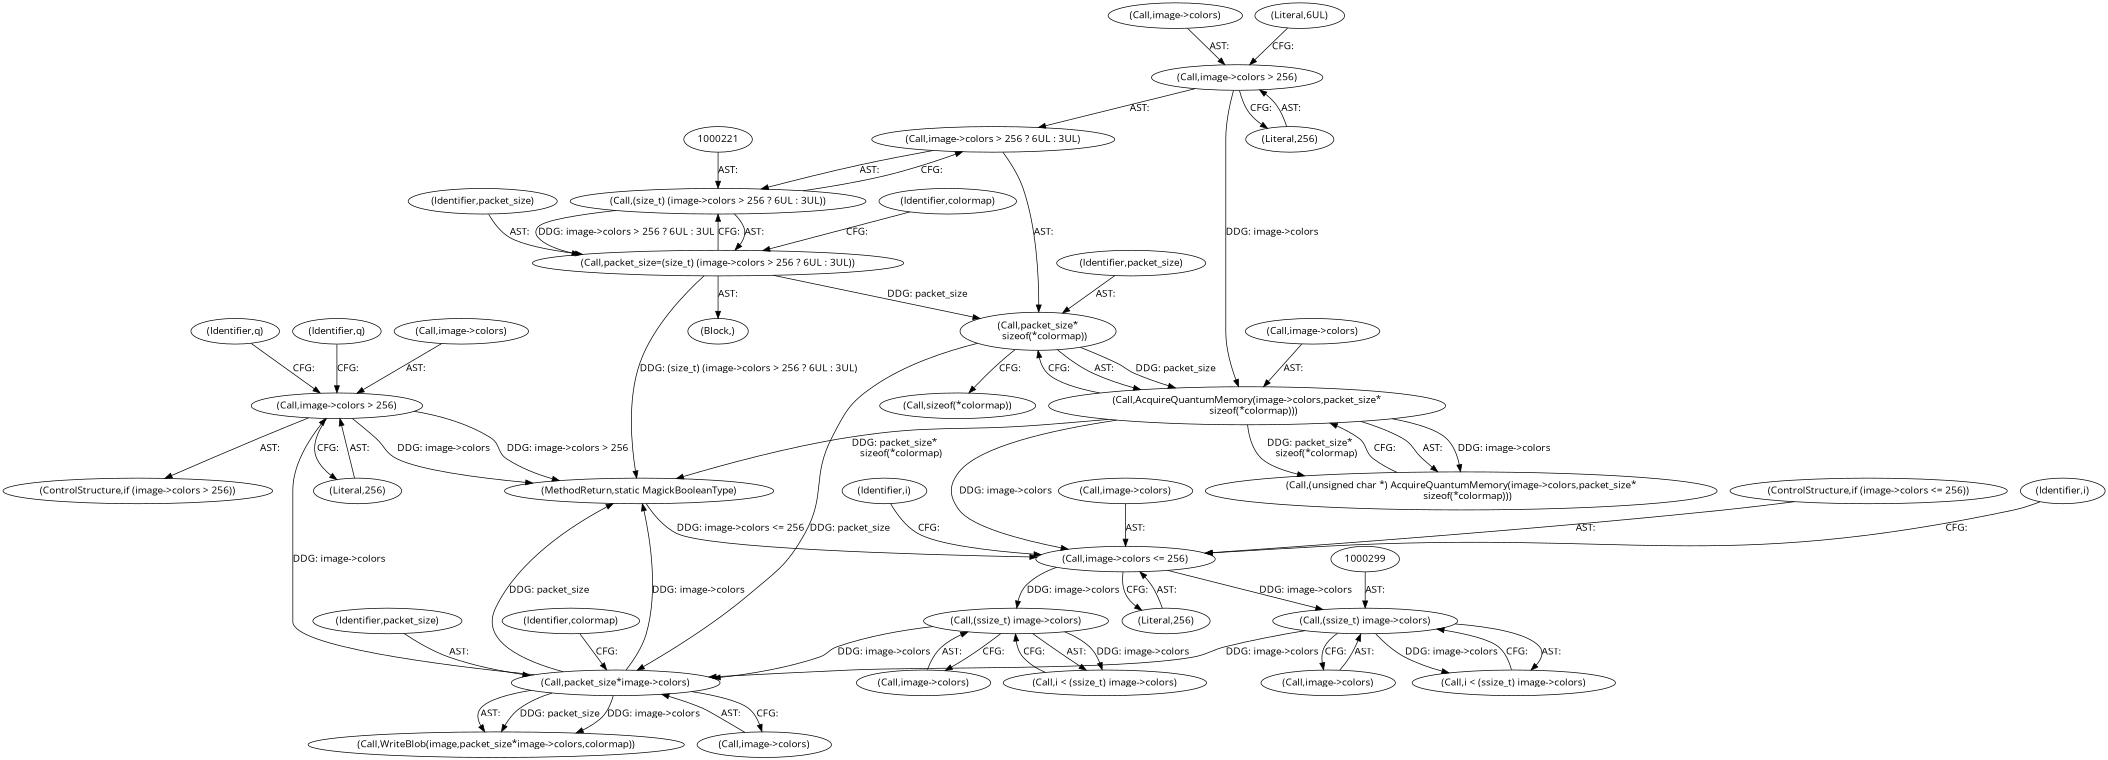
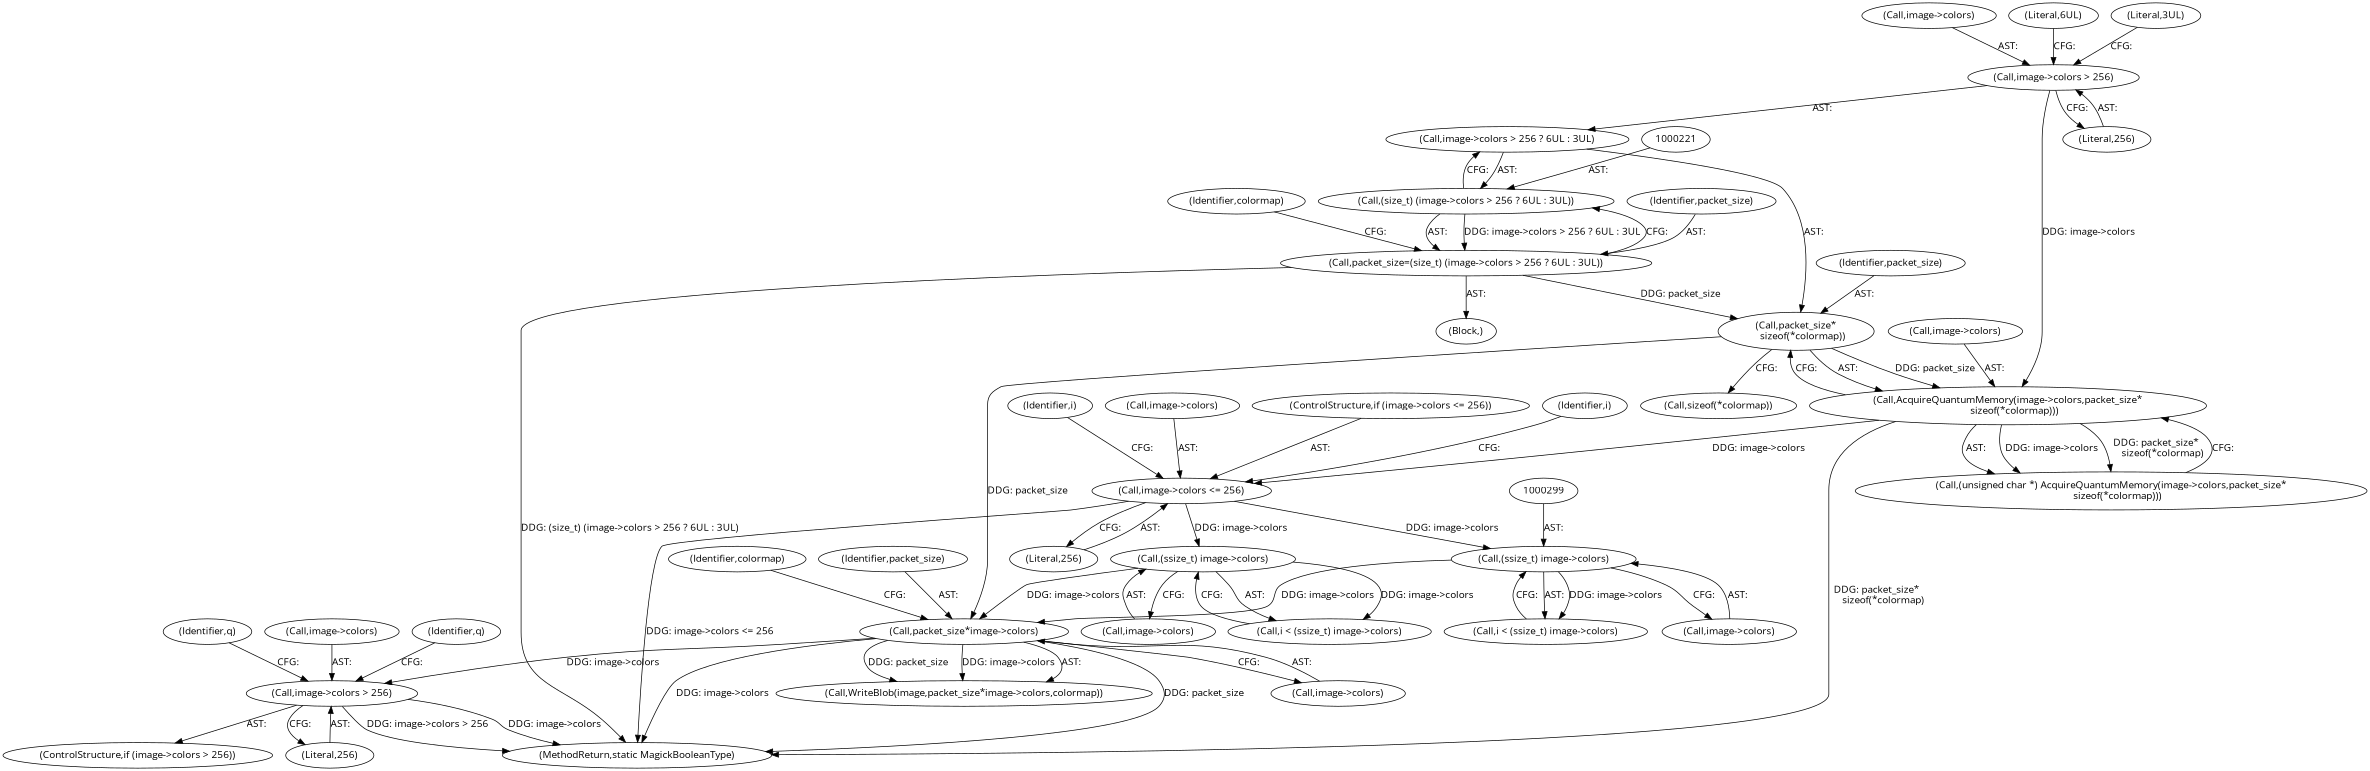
none -> (2156, 16)
(831, 550) -> (800, 531)
